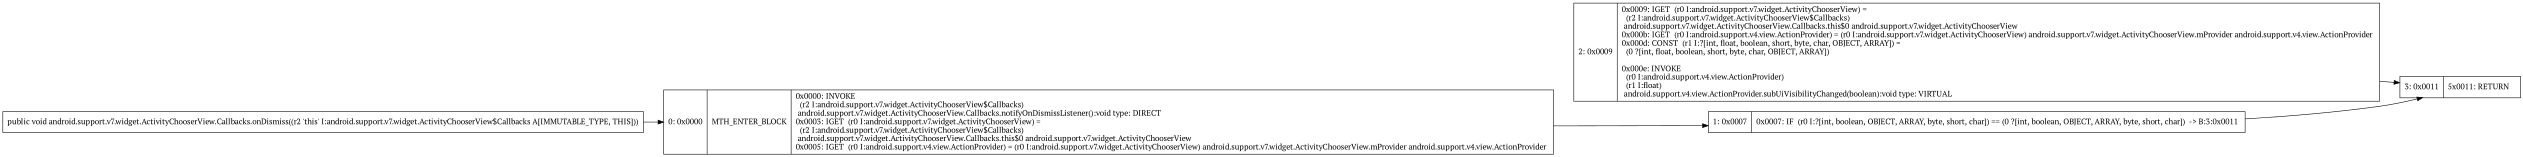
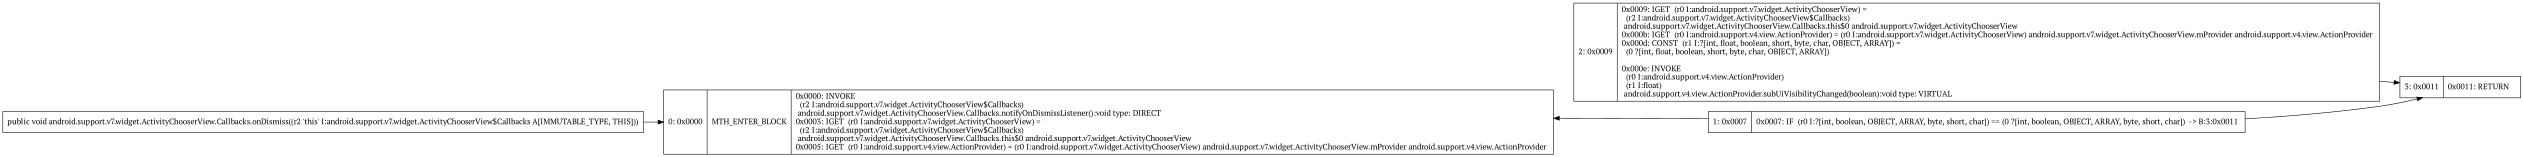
(2482, 87) -> (2482, 87)
(1628, 126) -> (1634, 118)
